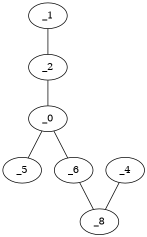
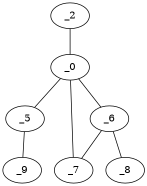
(48, 16) -> none
none -> (22, 170)
none -> (74, 170)
(125, 170) -> none
